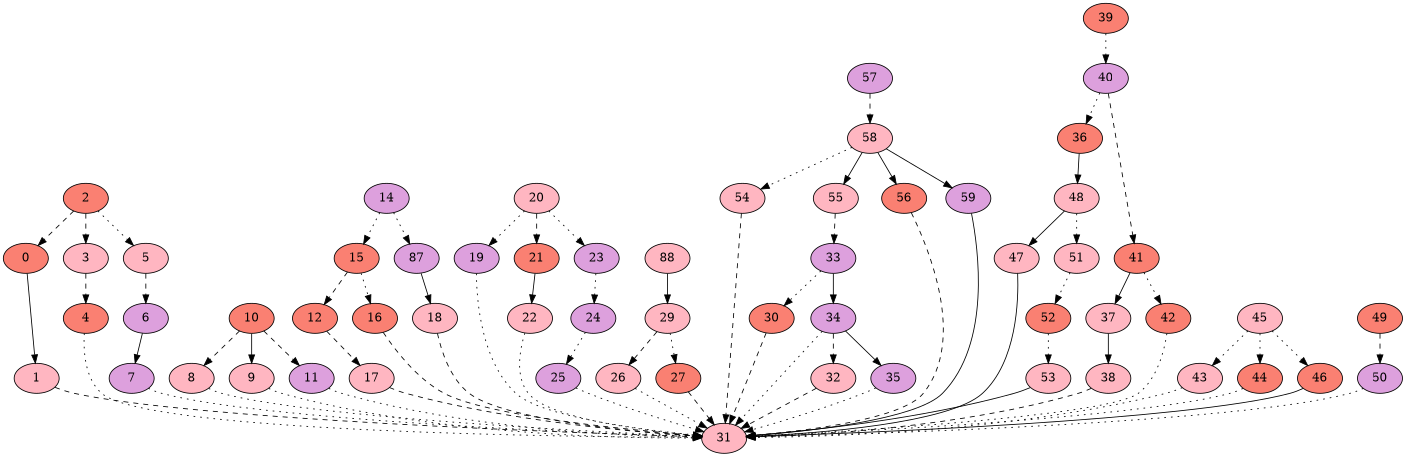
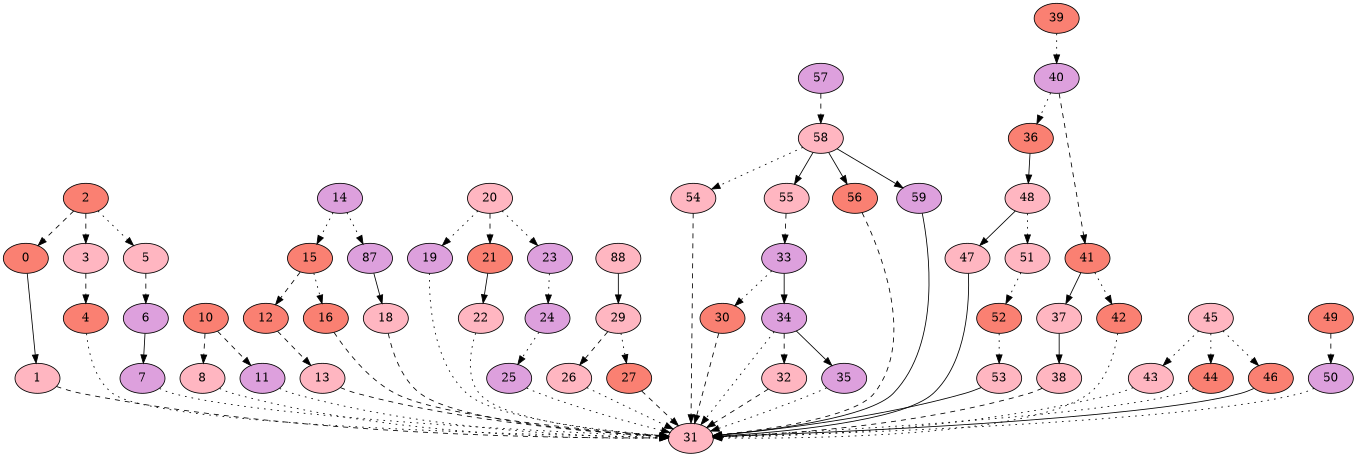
(252, 378) -> none
(372, 378) -> (322, 378)
